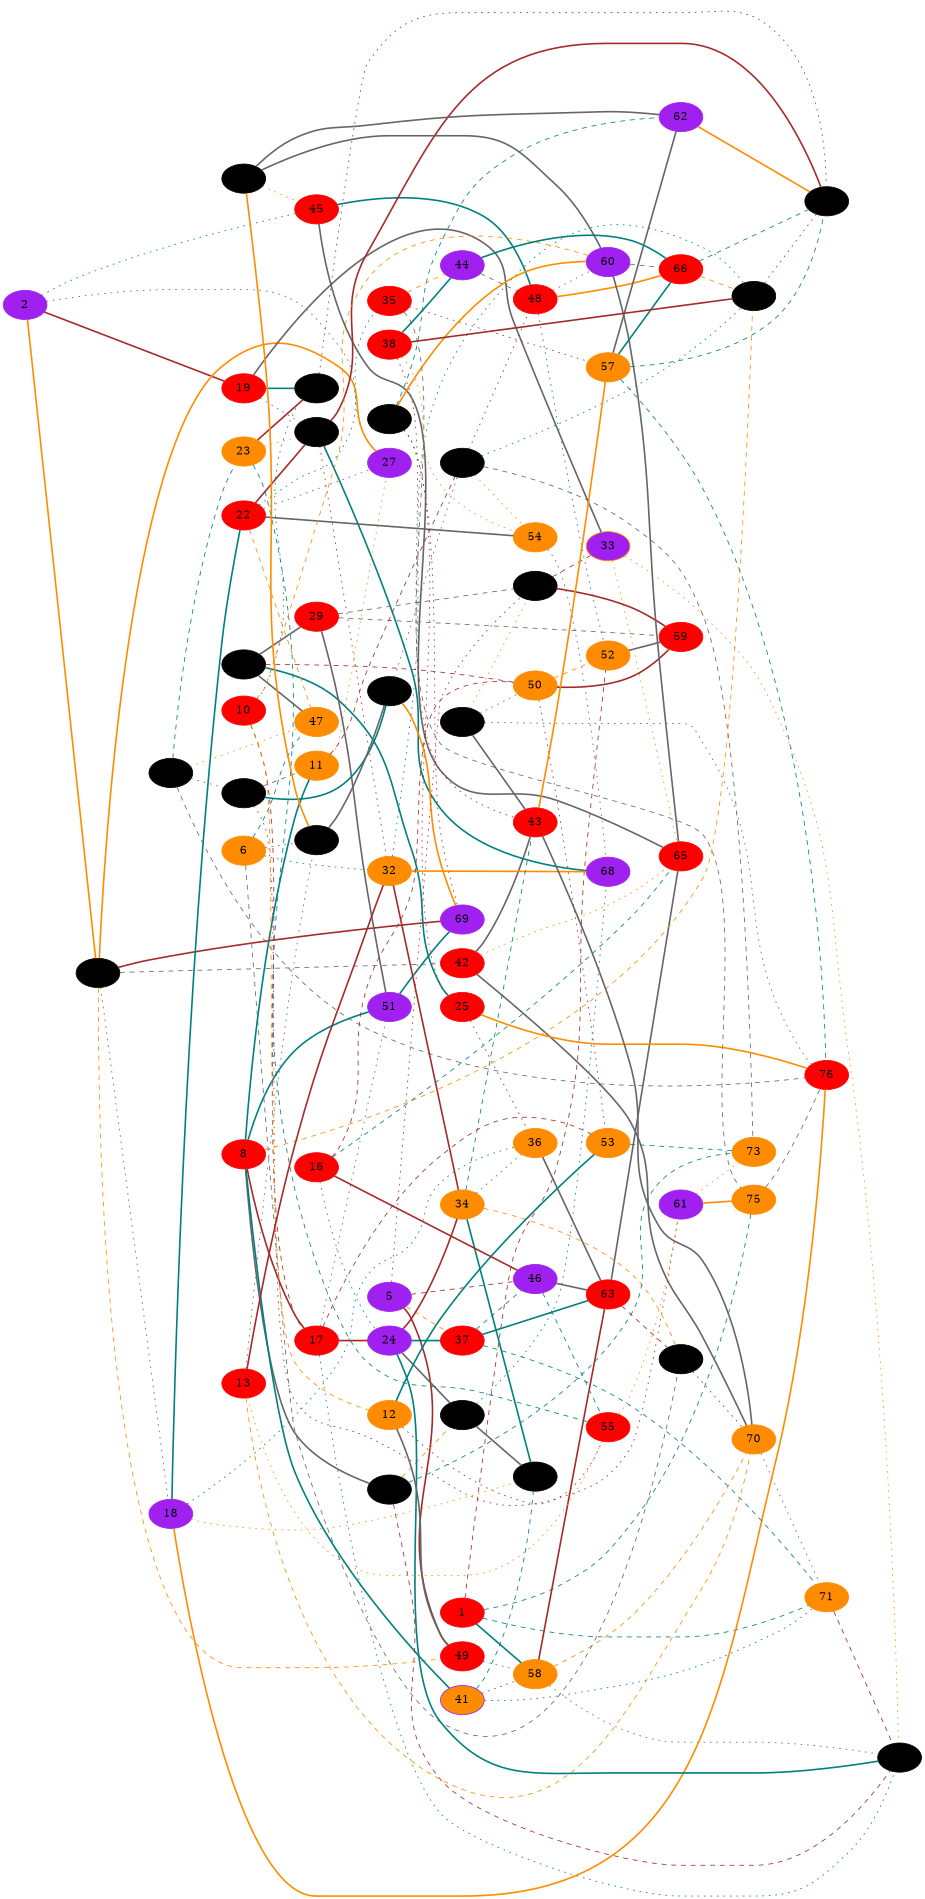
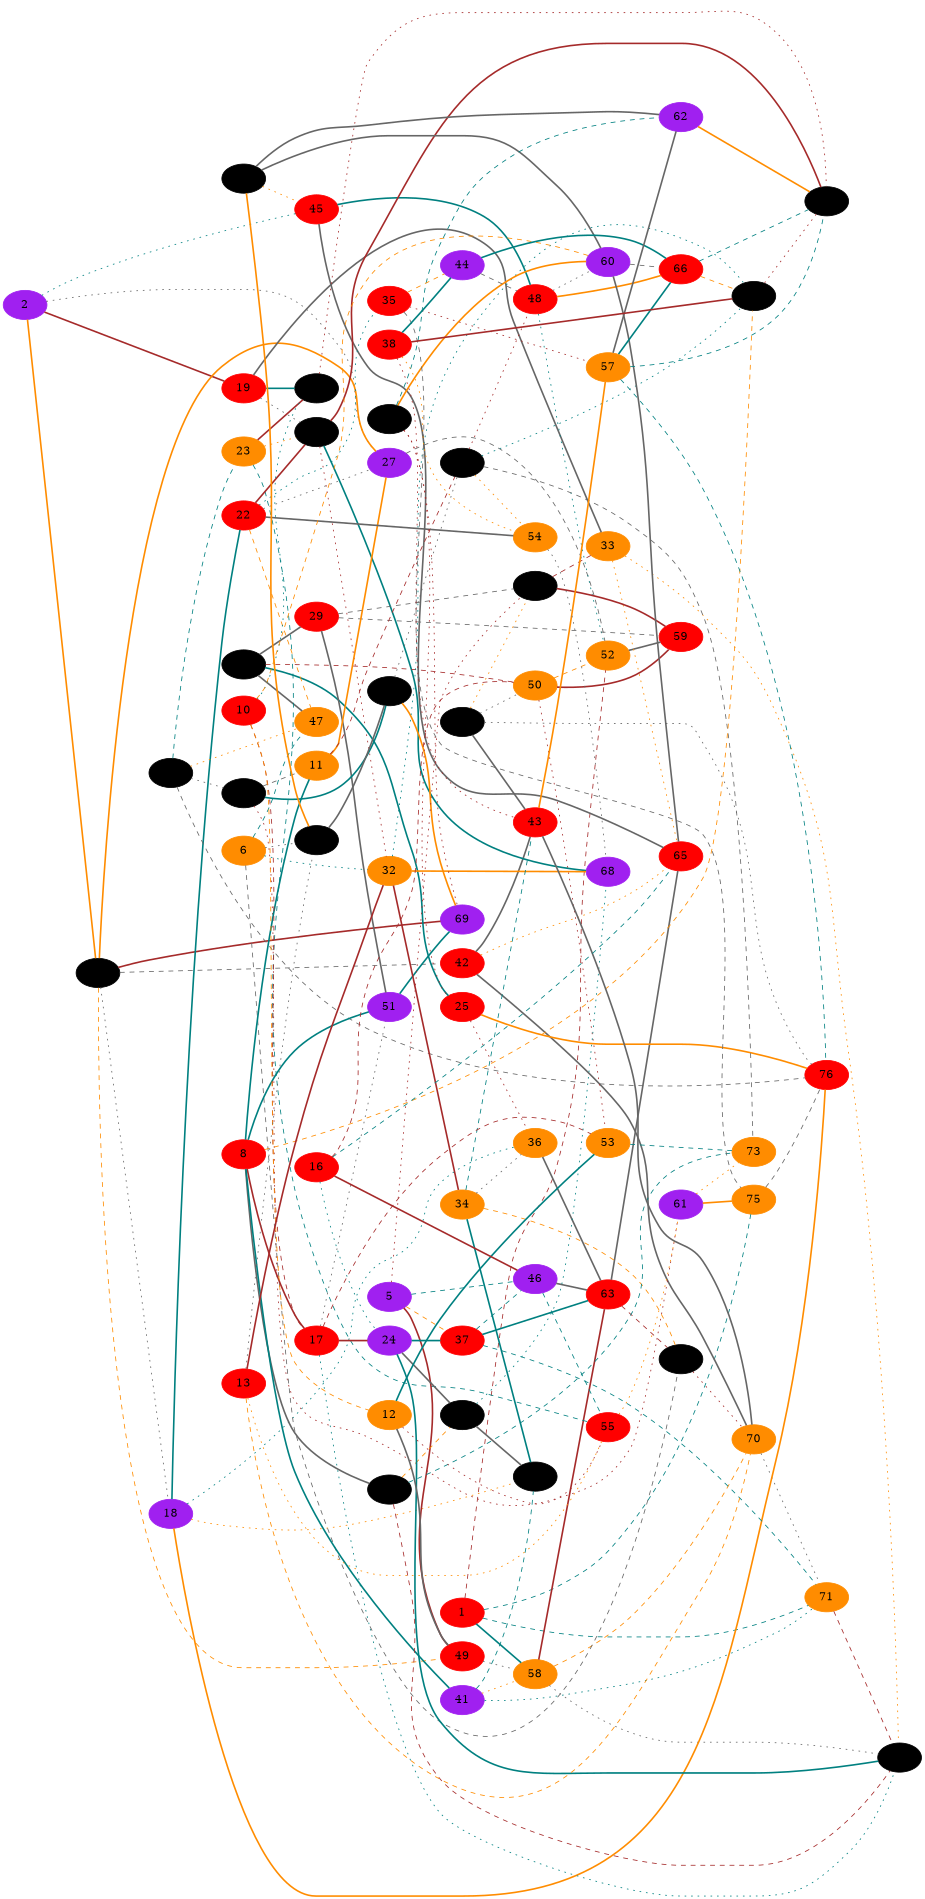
none -> (545, 492)
(608, 546) -> (608, 546)
(360, 624) -> (360, 624)
(435, 1276) -> none
(455, 1289) -> (455, 1289)
(499, 1687) -> (499, 1687)
(462, 1700) -> (462, 1700)
